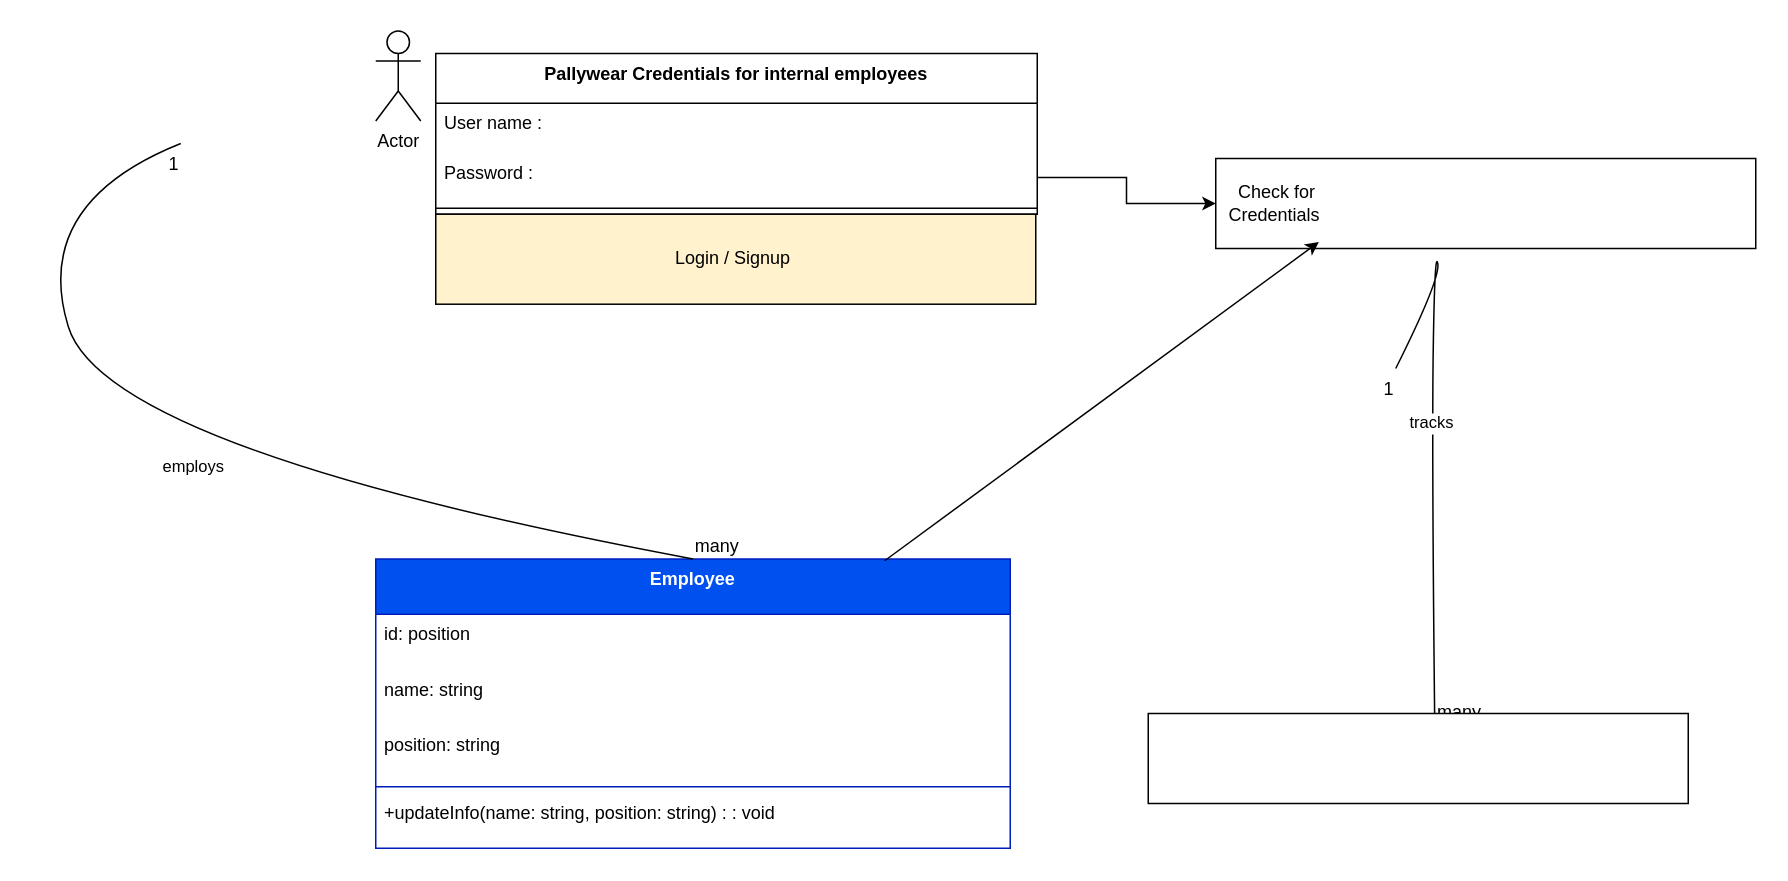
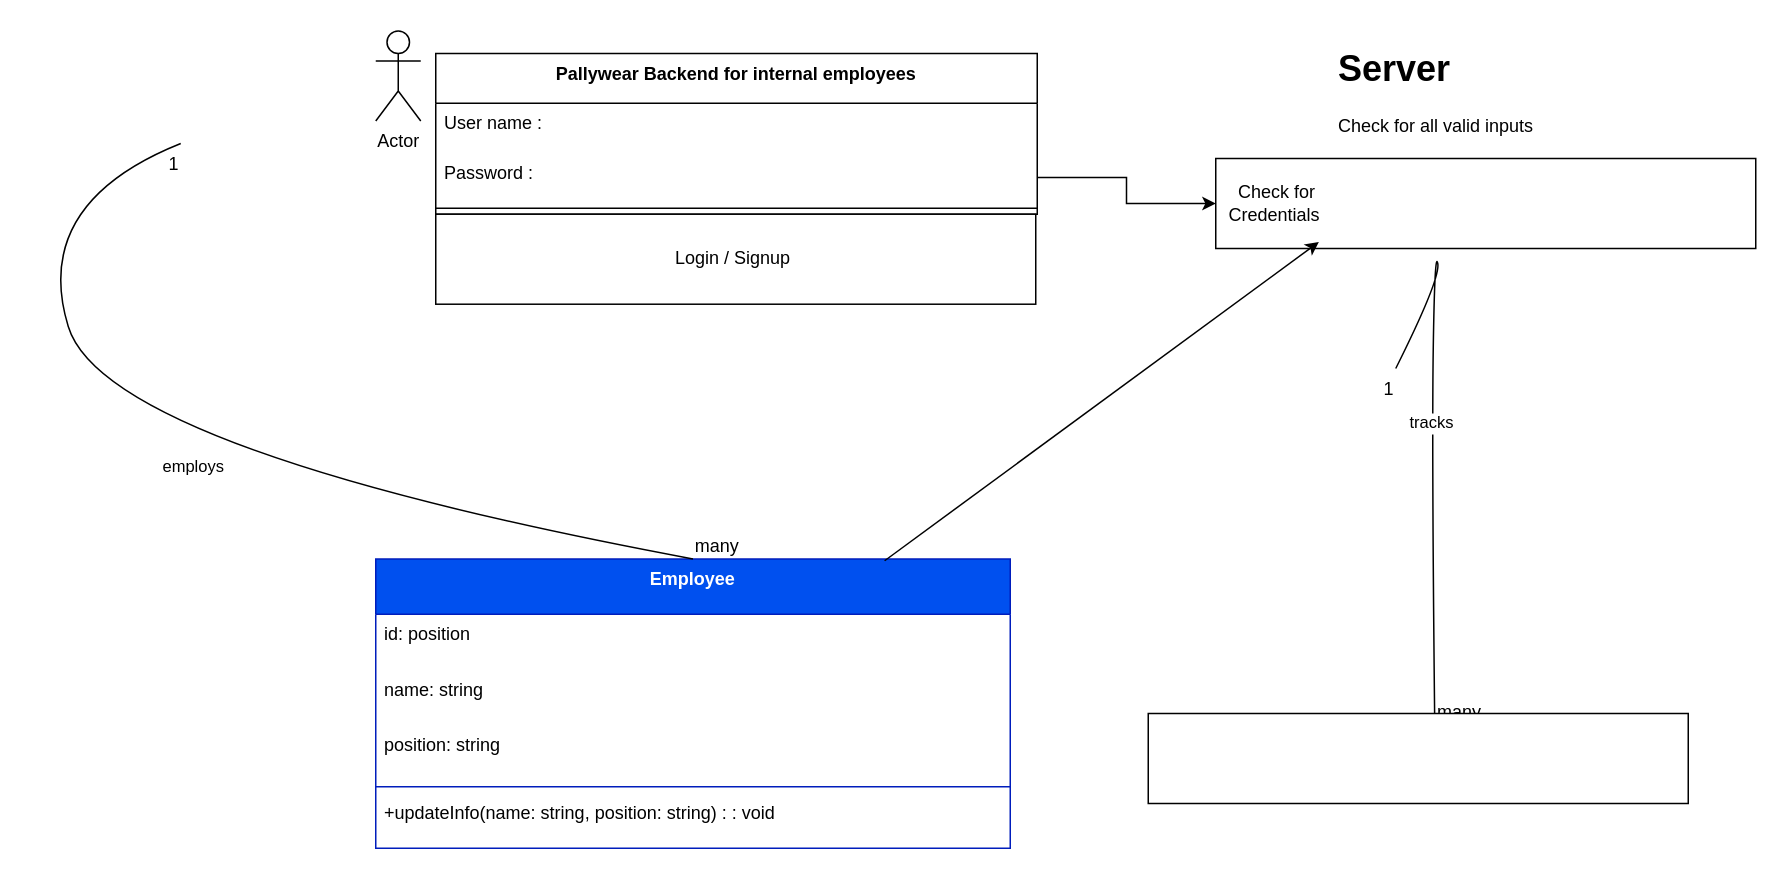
(736, 74) -> (736, 74)
none -> (1471, 93)
(736, 259) -> (736, 259)
